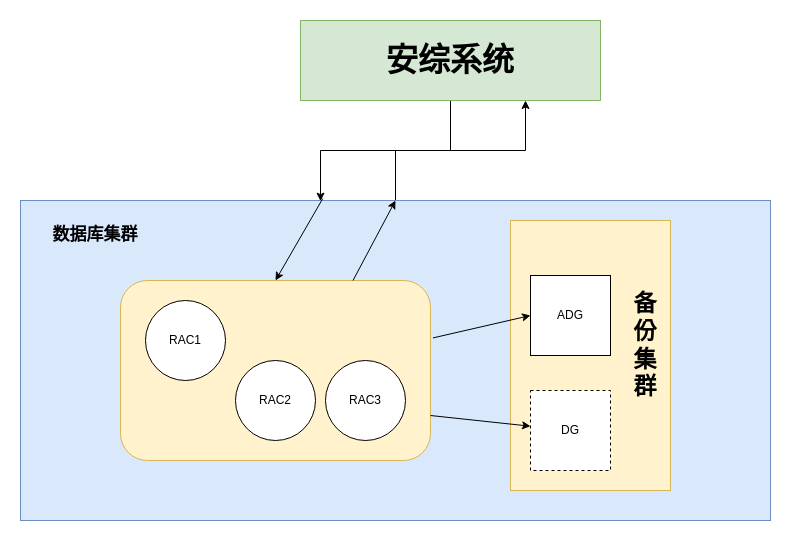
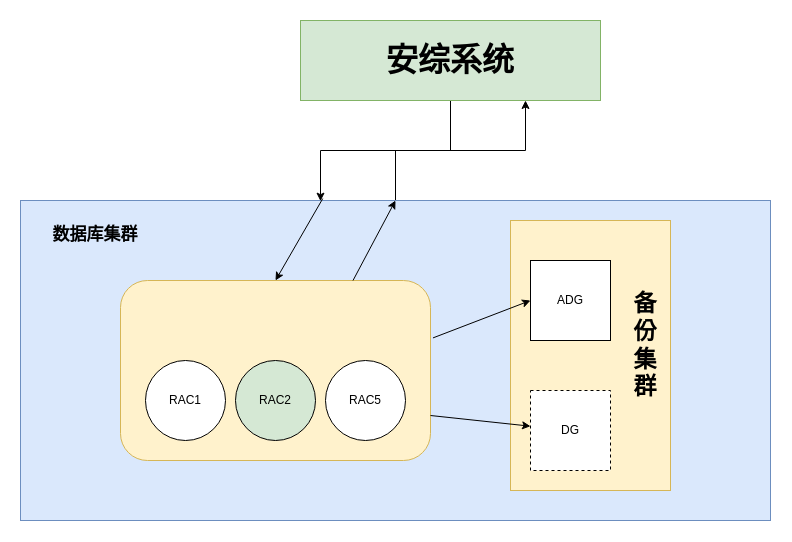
(571, 316) -> (571, 301)
(186, 341) -> (186, 401)
(276, 401) -> (276, 401)
(366, 401) -> (366, 401)
